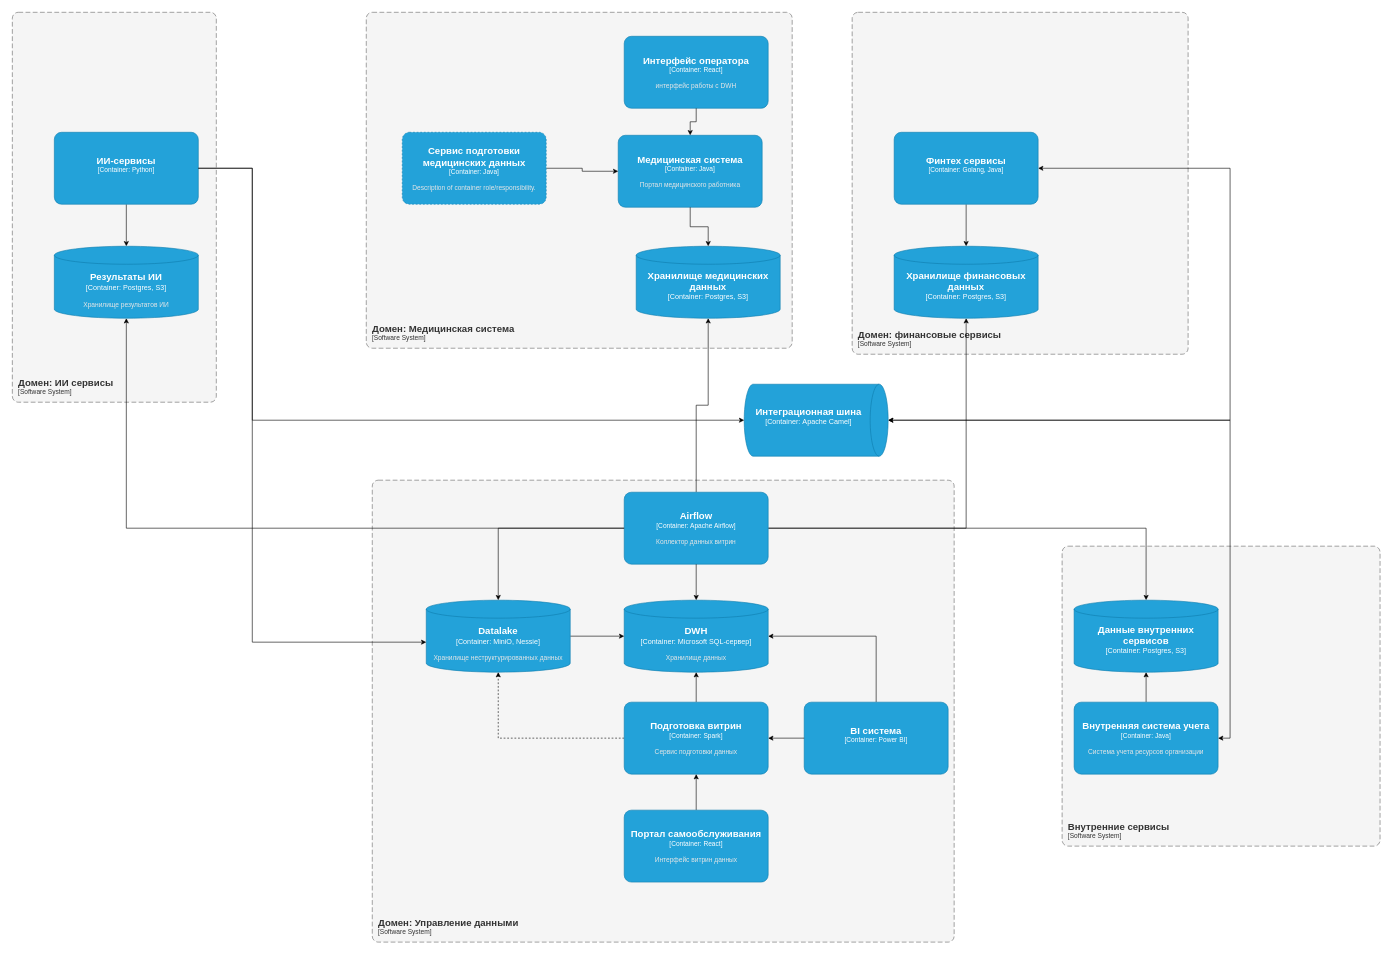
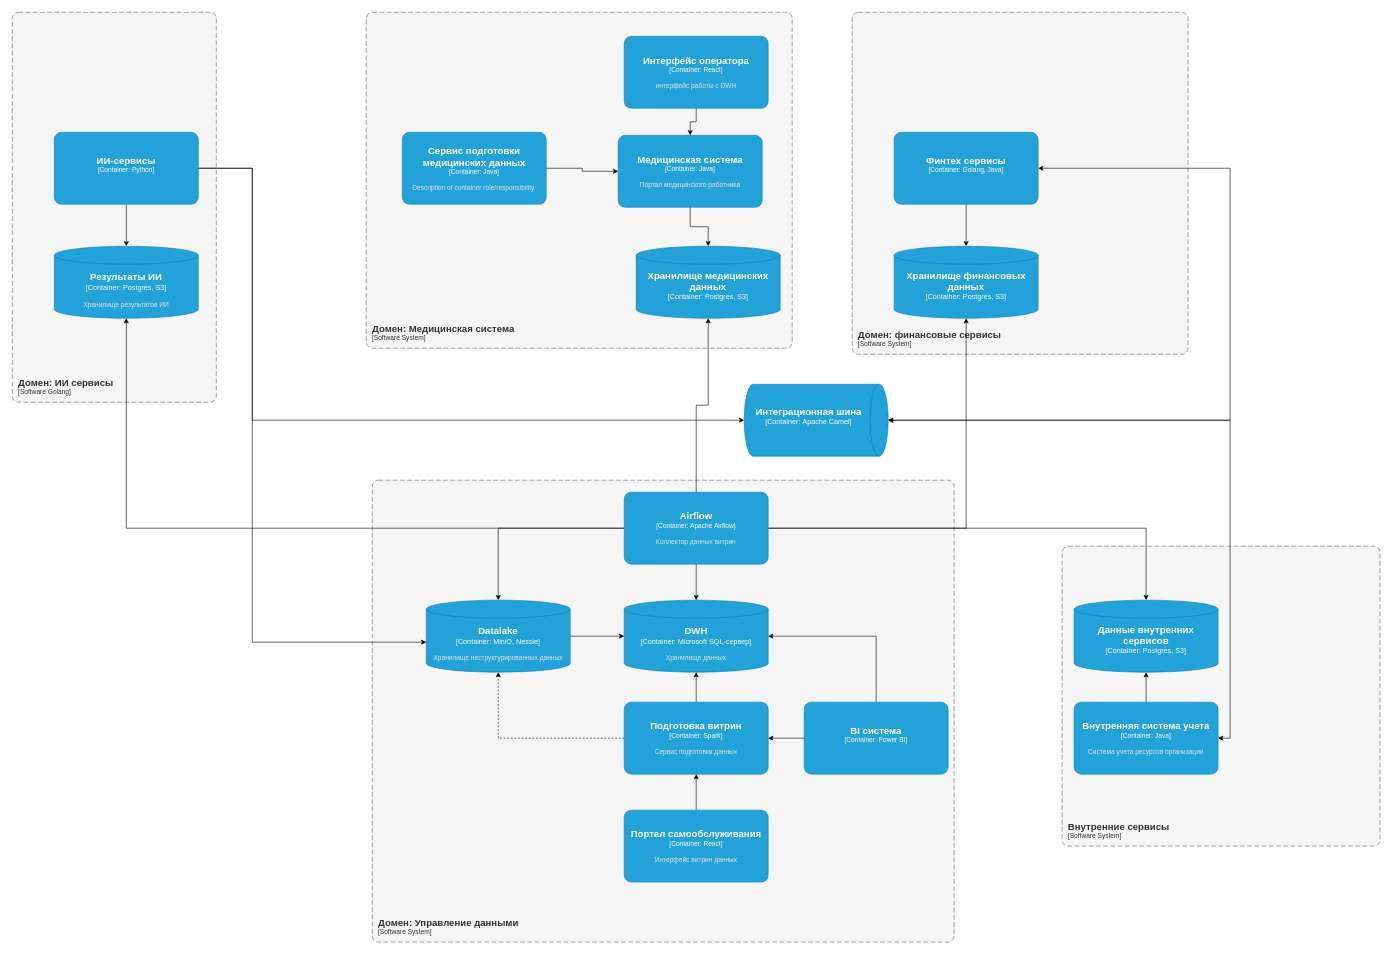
(474, 168) -> (474, 168)
(49, 388) -> (48, 388)
